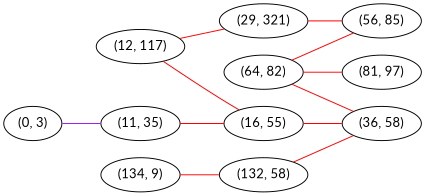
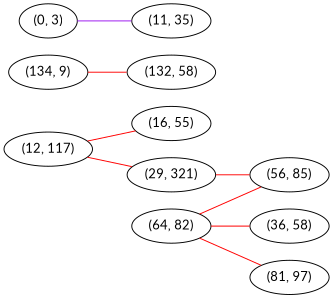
(202, 124) -> none
(323, 124) -> none
(323, 149) -> none
